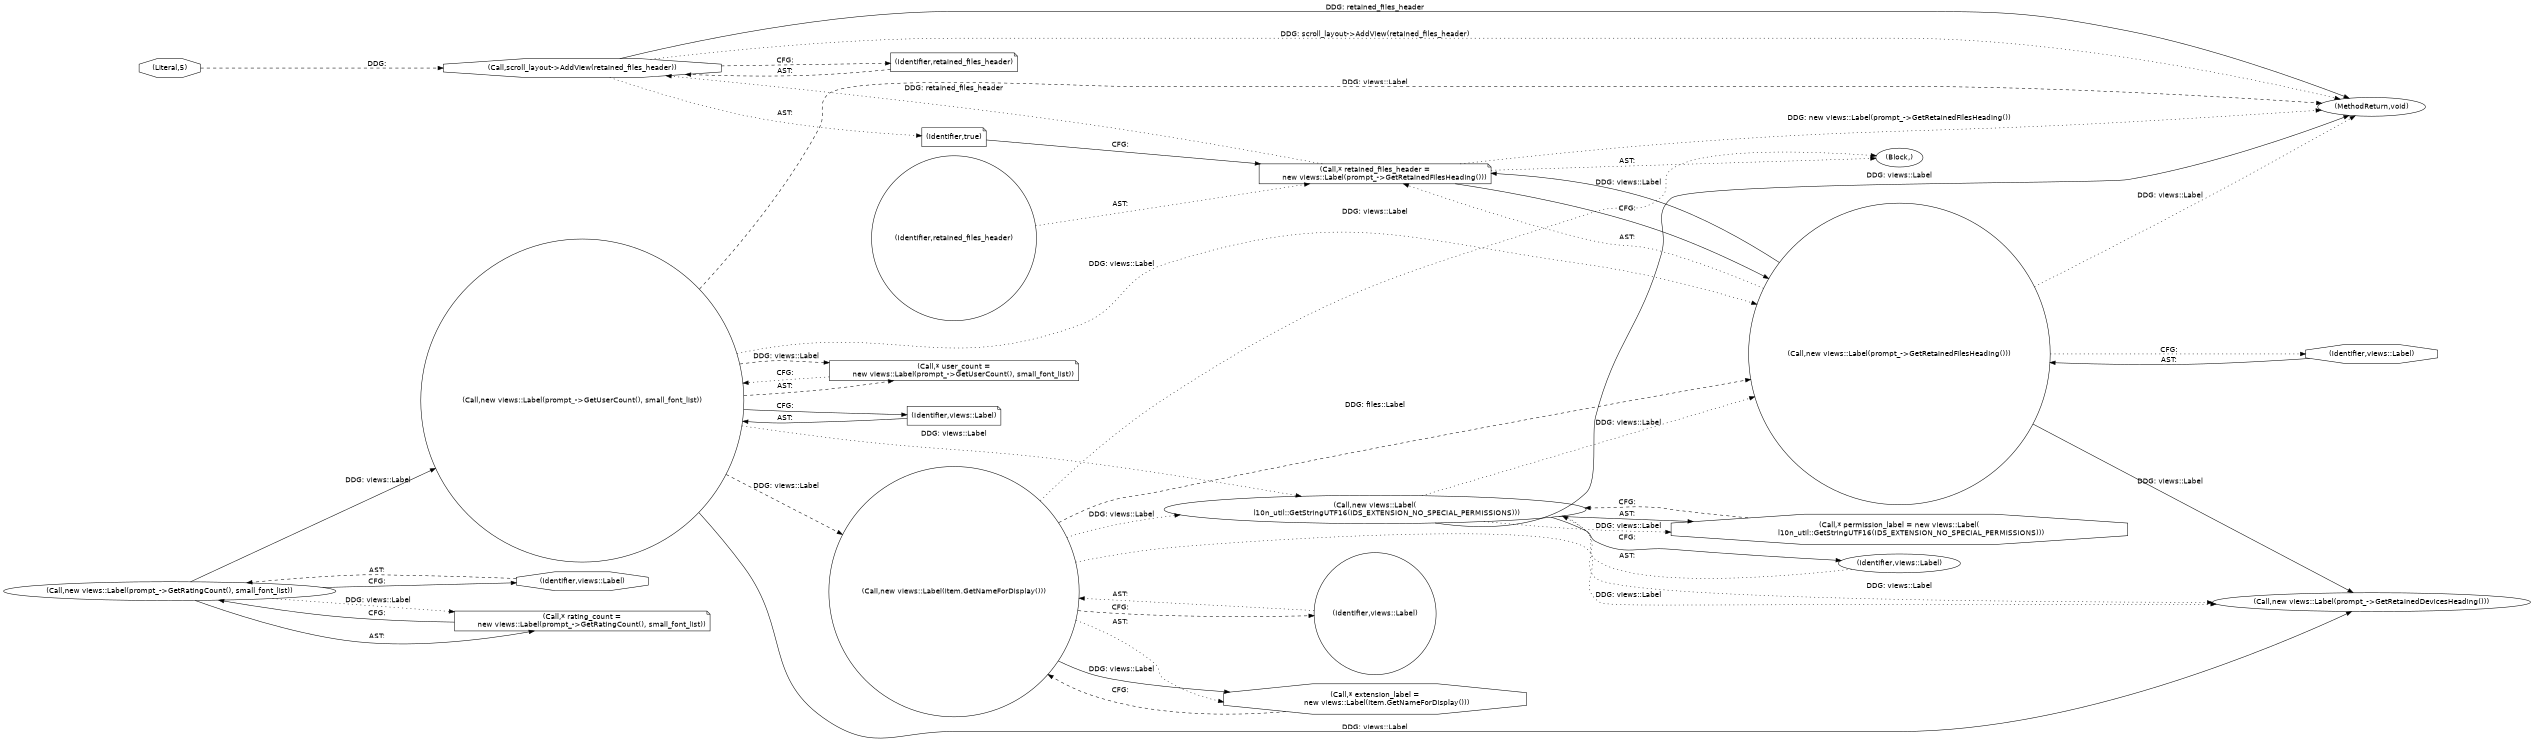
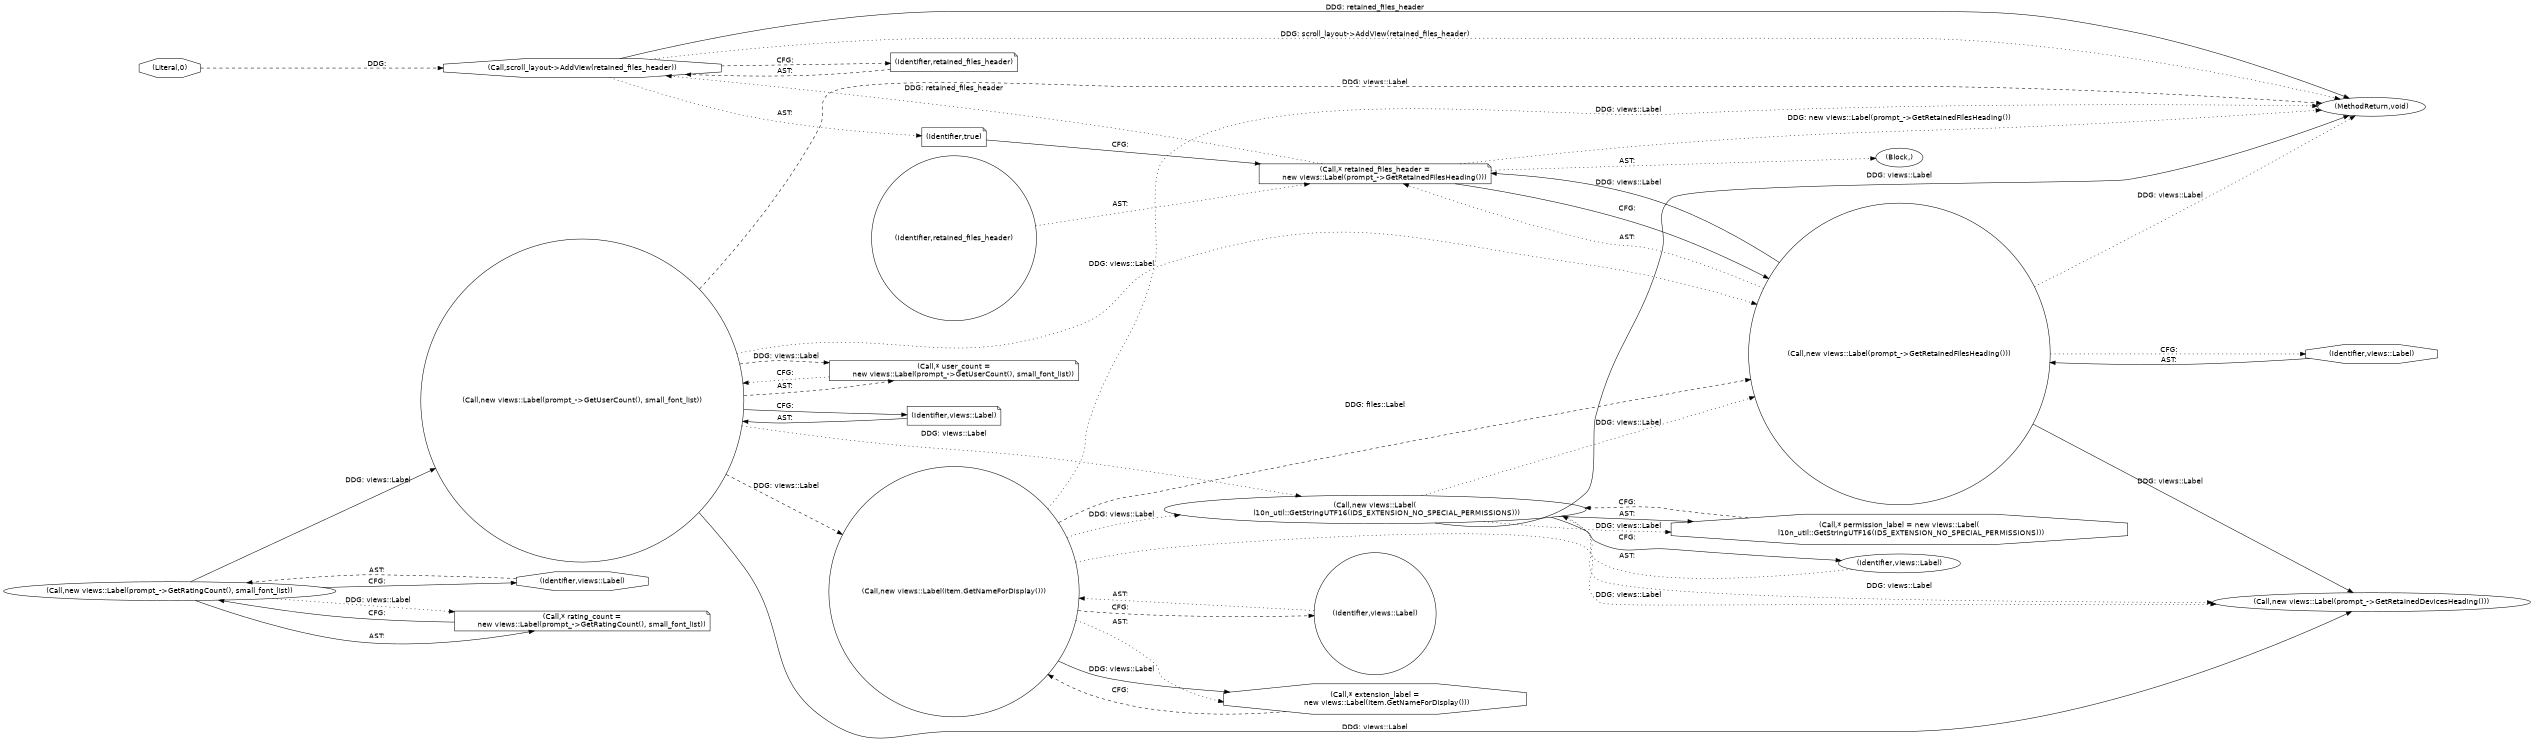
(170, 68) -> (170, 68)
(1438, 262) -> (1545, 112)
